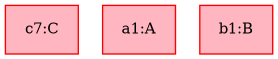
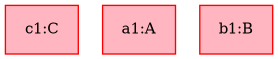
(42, 30) -> (42, 30)
